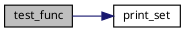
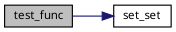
(147, 16) -> (142, 16)
